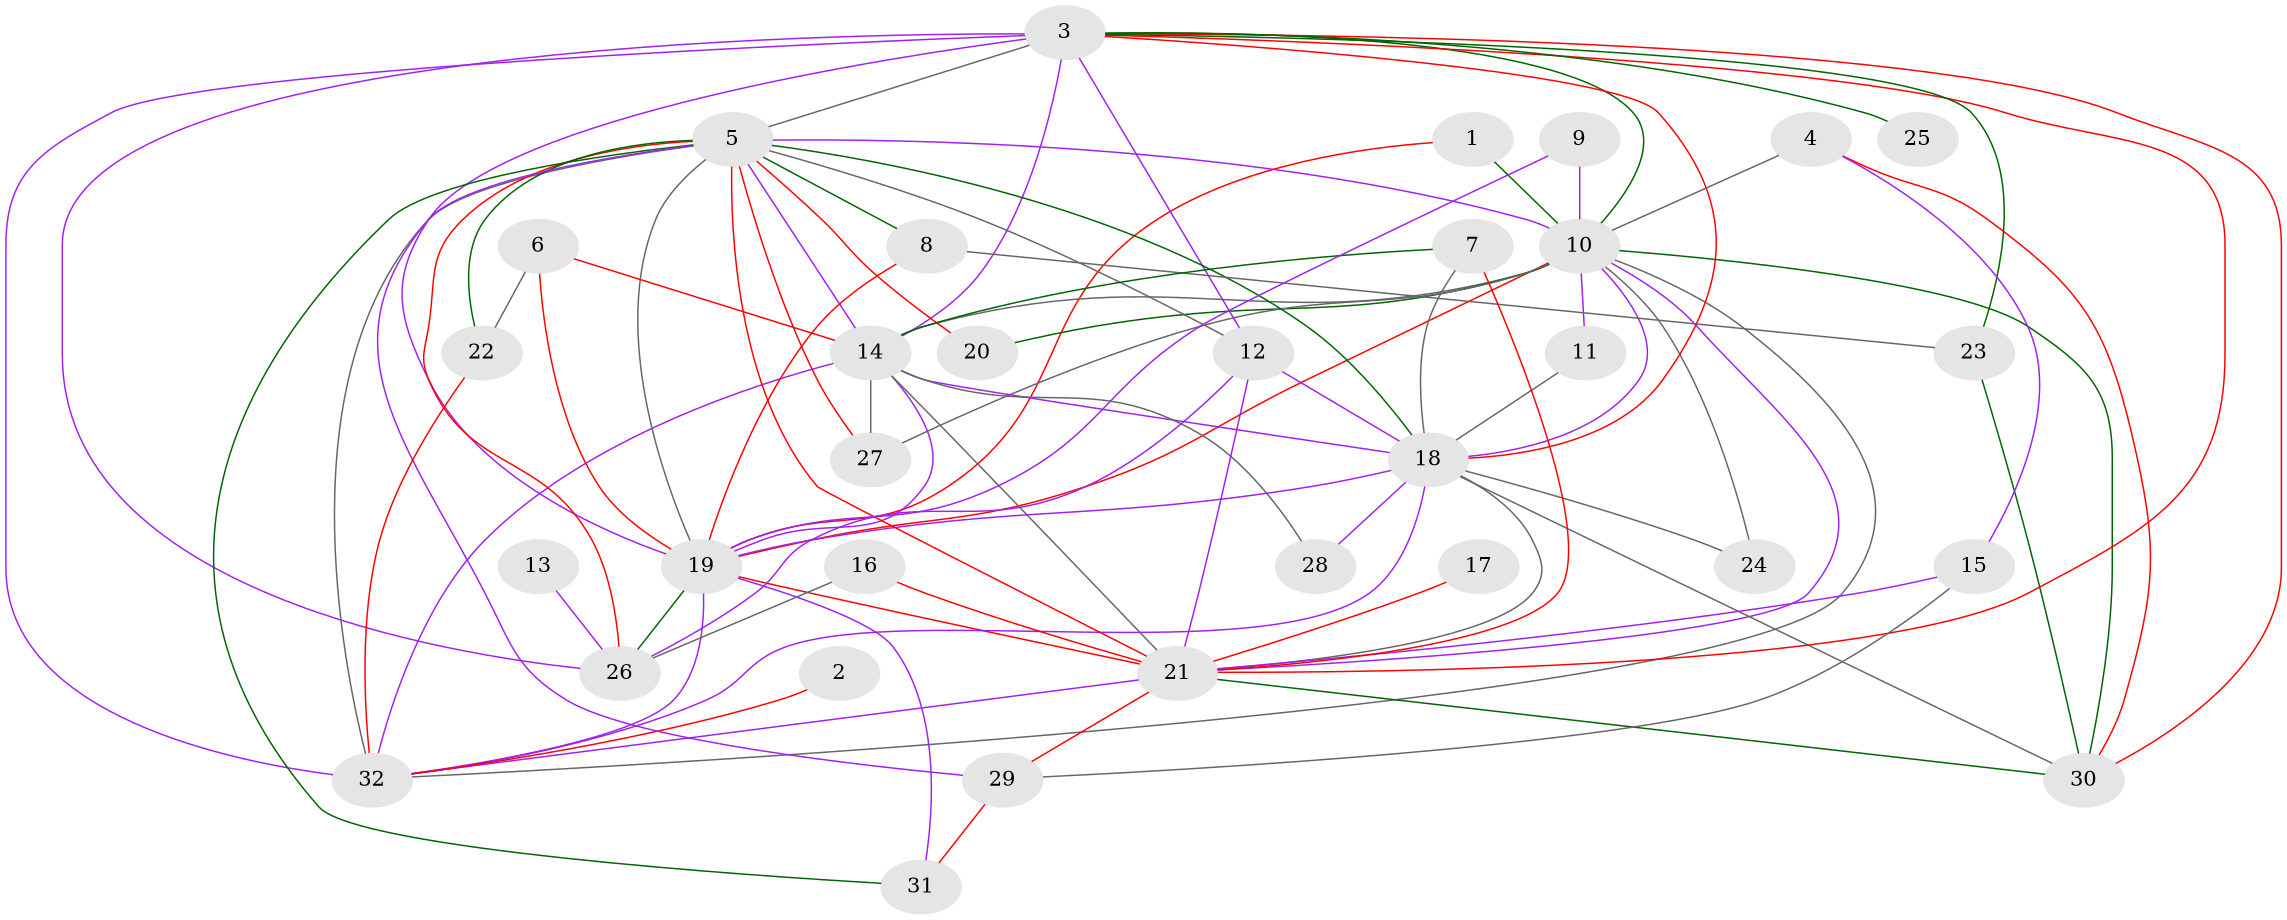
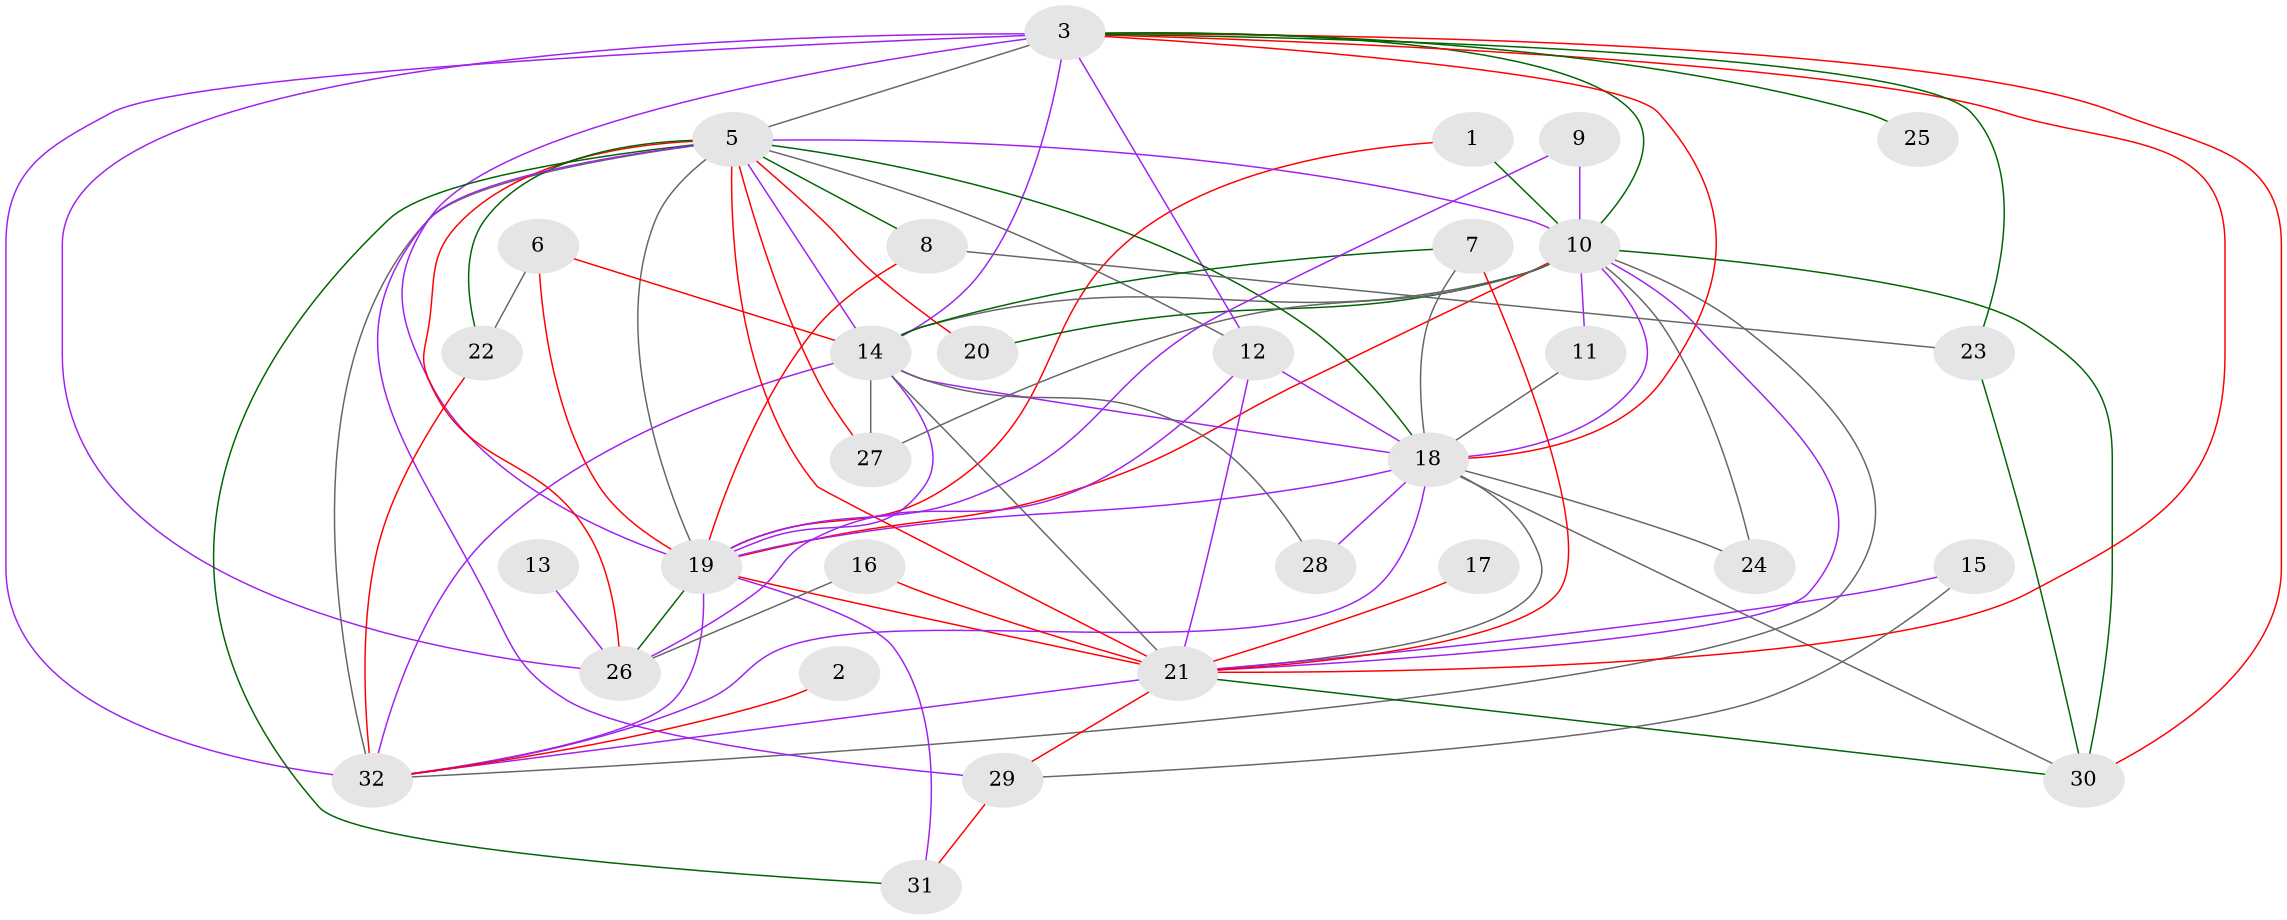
(1811, 139) -> none
